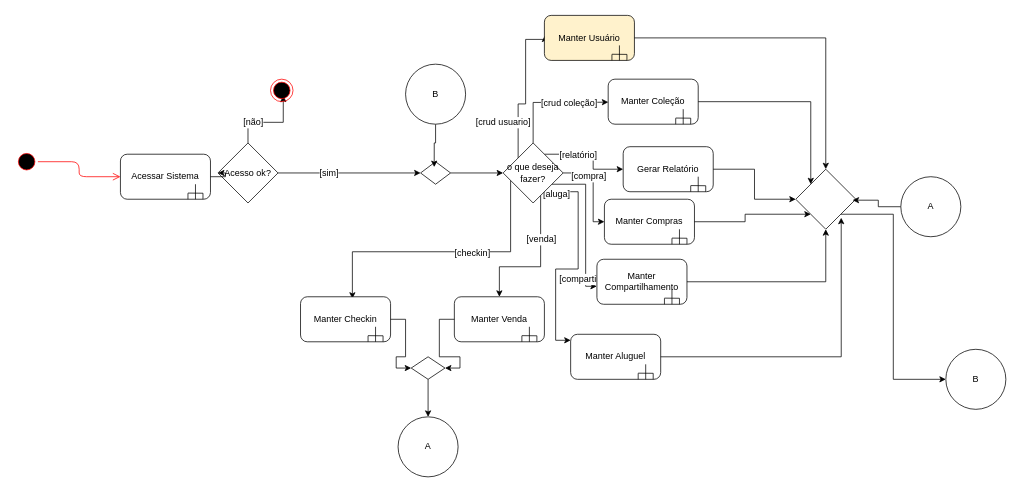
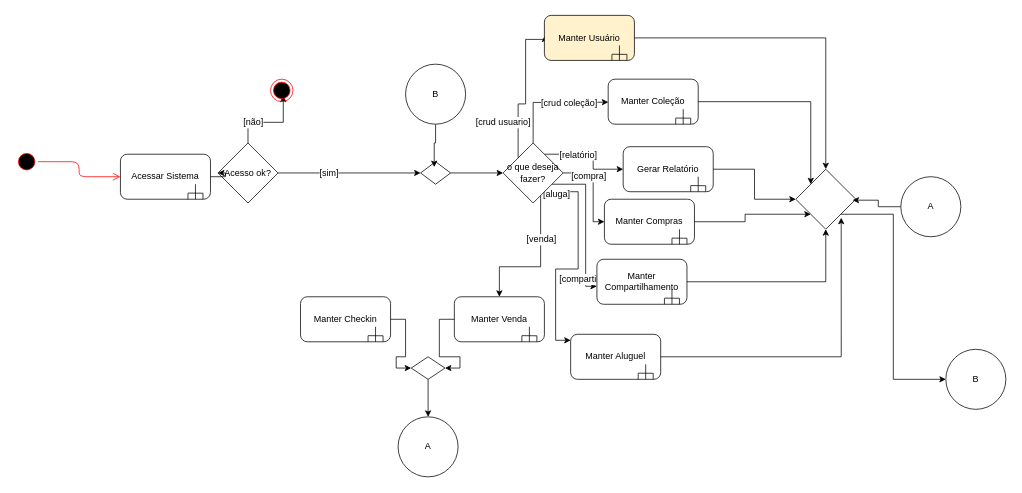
(446, 252) -> none
